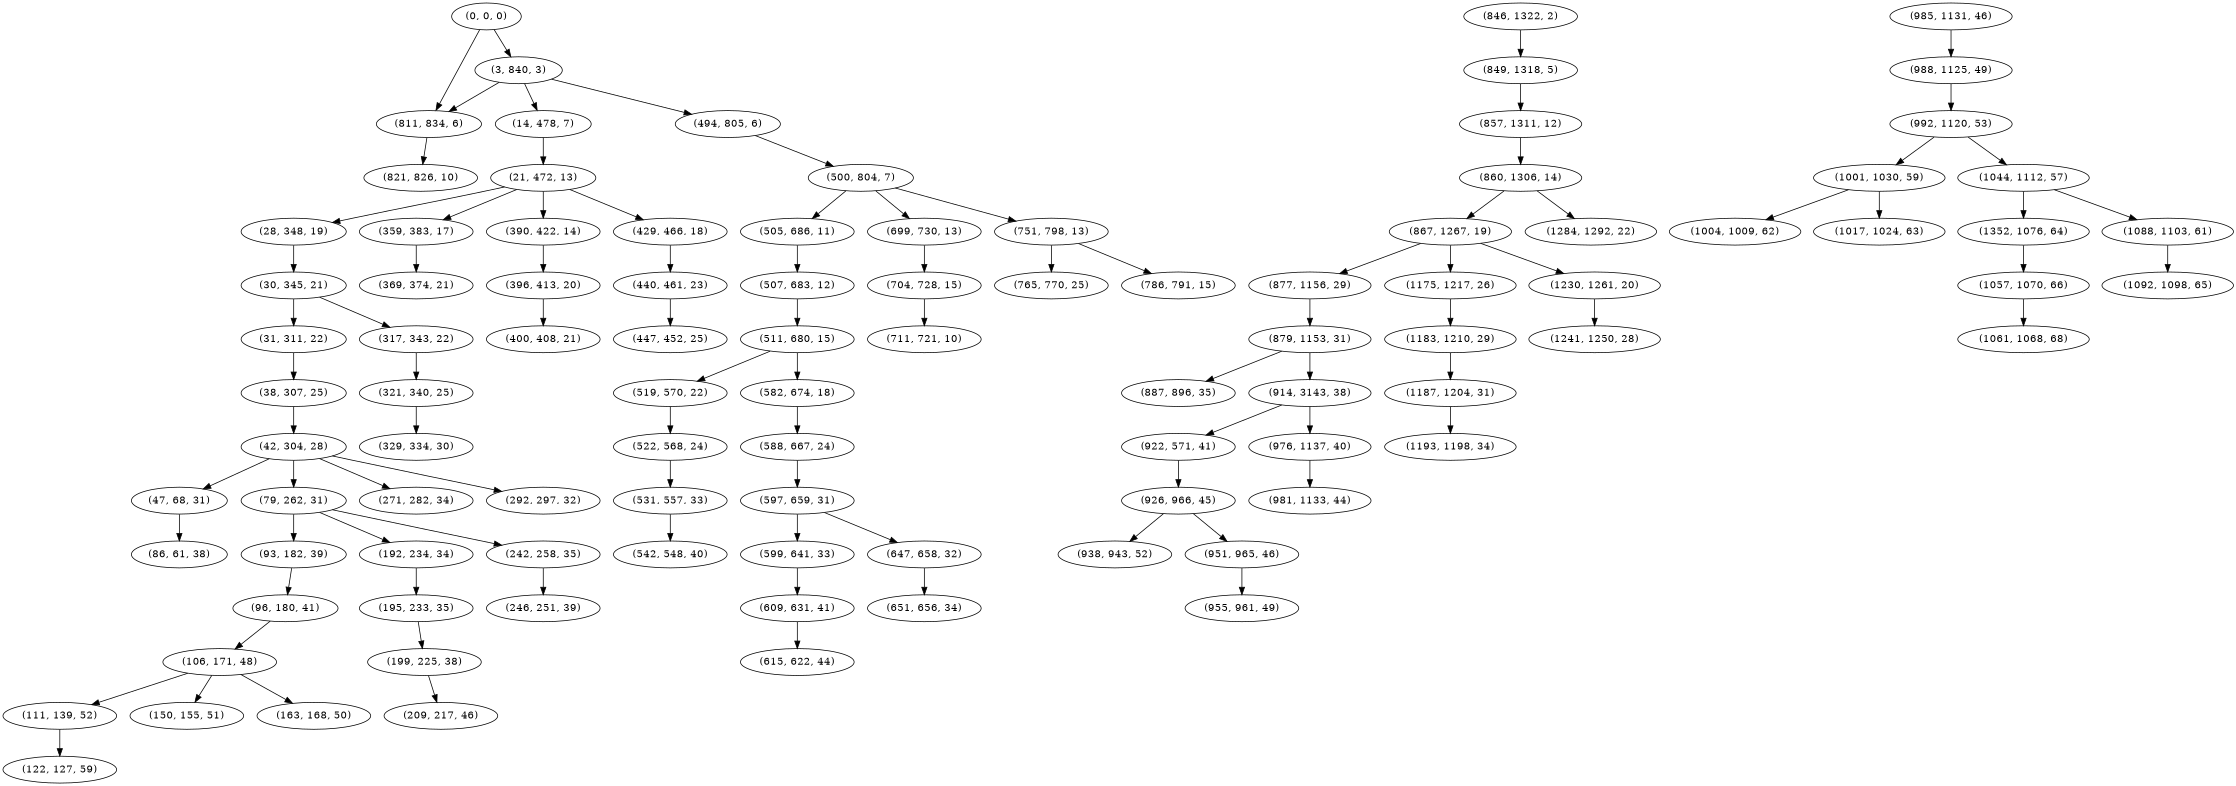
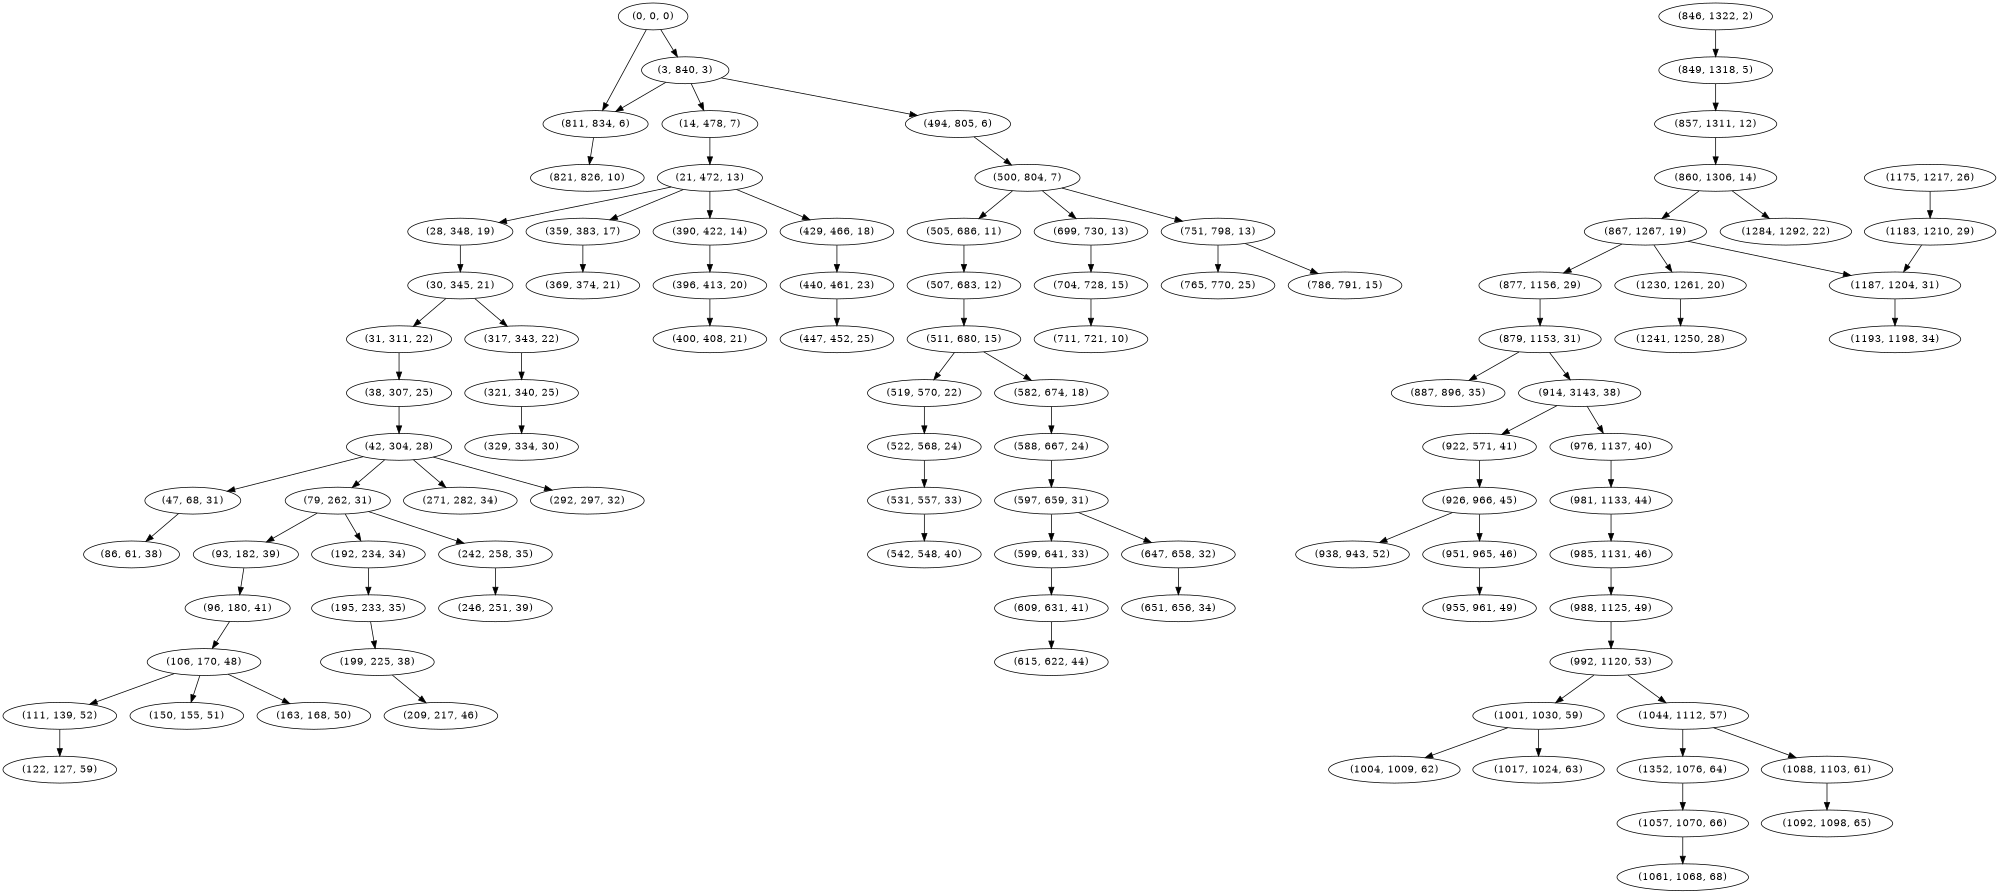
(1450, 255) -> (1766, 258)
none -> (1611, 524)
(220, 662) -> (204, 662)
